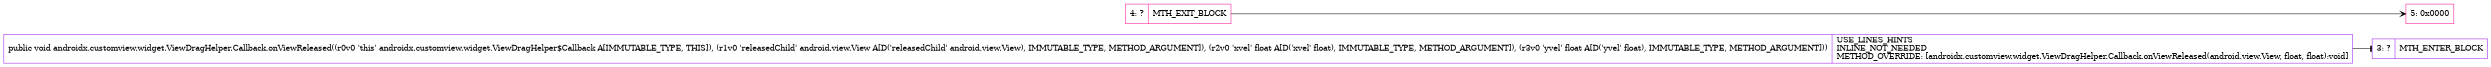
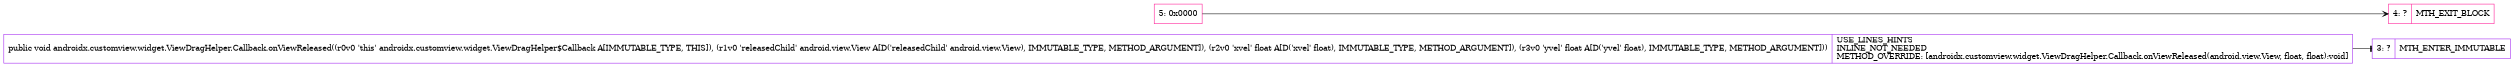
(1816, 14) -> (1793, 14)
(2441, 48) -> (2453, 48)
